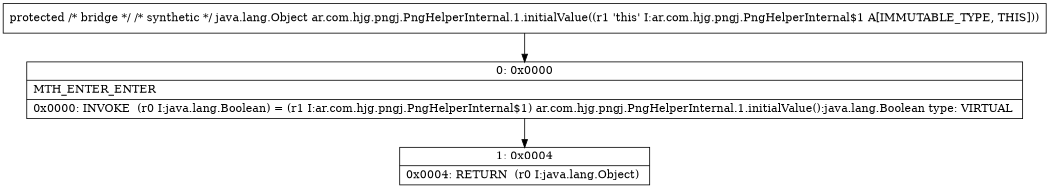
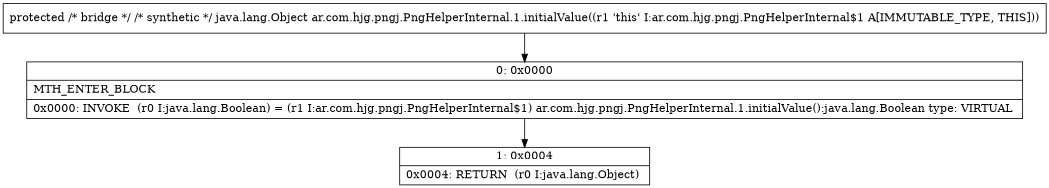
(95, 89) -> (95, 89)
